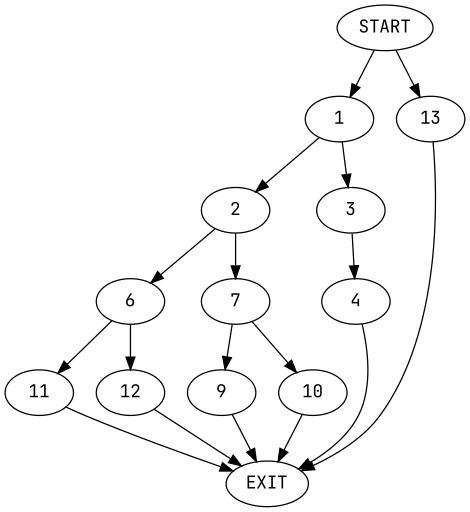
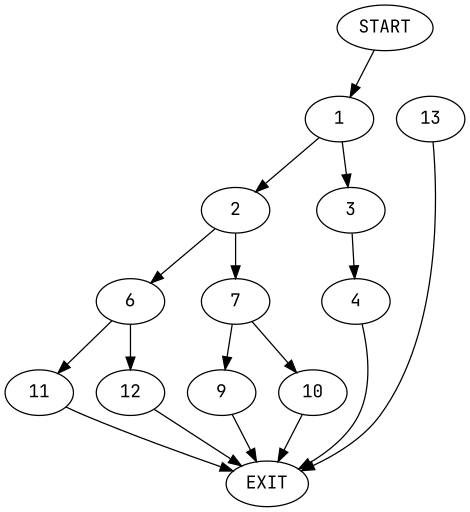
(405, 68) -> none
